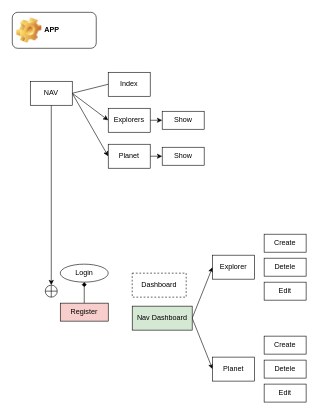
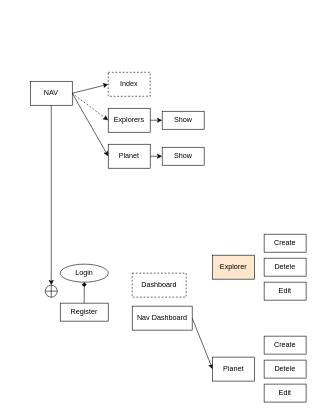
(54, 30) -> none
(129, 84) -> (129, 84)
(104, 85) -> (103, 86)
(90, 107) -> (90, 107)
(234, 267) -> (234, 267)
(202, 294) -> none
(84, 312) -> (84, 312)
(162, 318) -> (162, 318)
